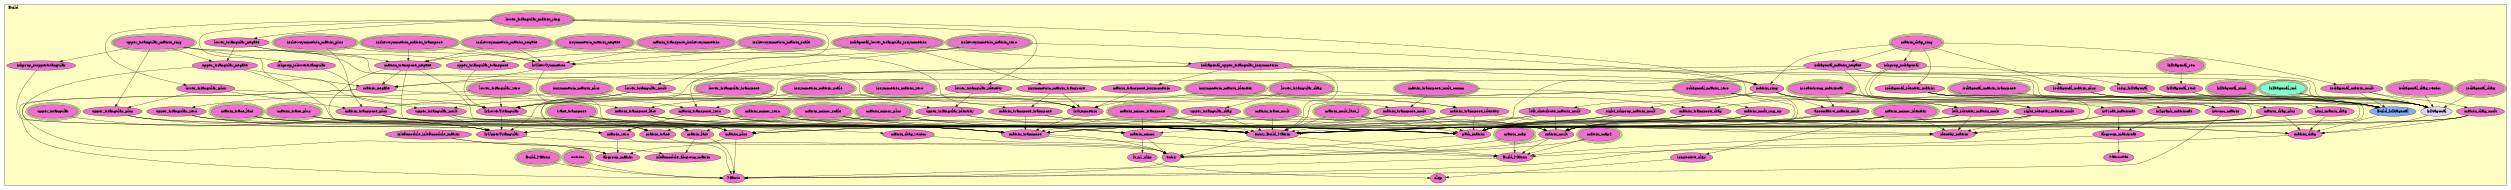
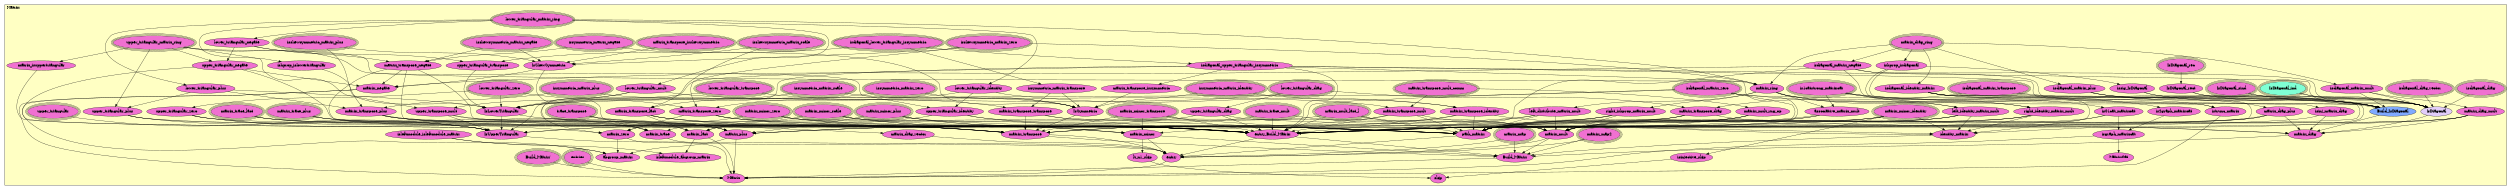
(13, 8) -> (13, 8)
(409, 43) -> none
(41, 66) -> (41, 66)
(494, 97) -> (717, 65)
(436, 111) -> (436, 111)
none -> (1168, 121)
(2119, 134) -> (2119, 134)
